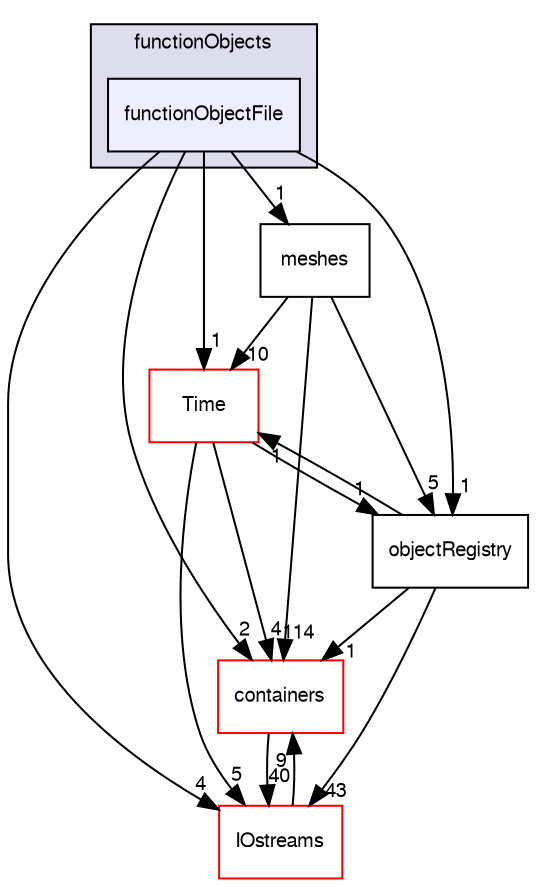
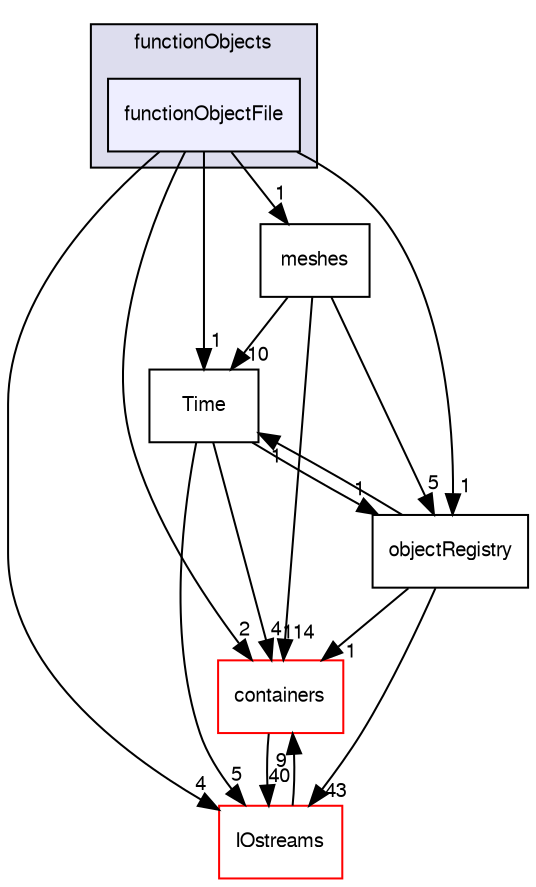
(204, 406) -> (204, 406)
